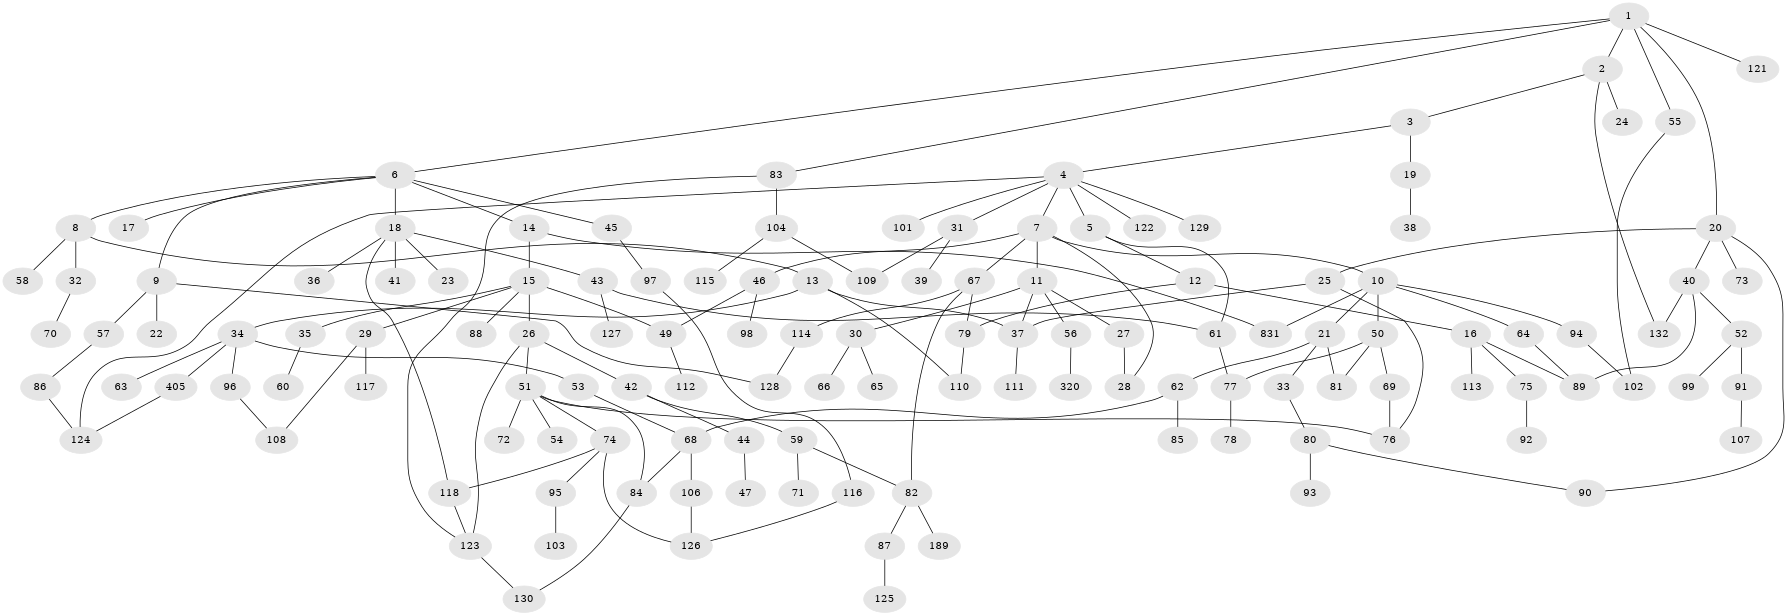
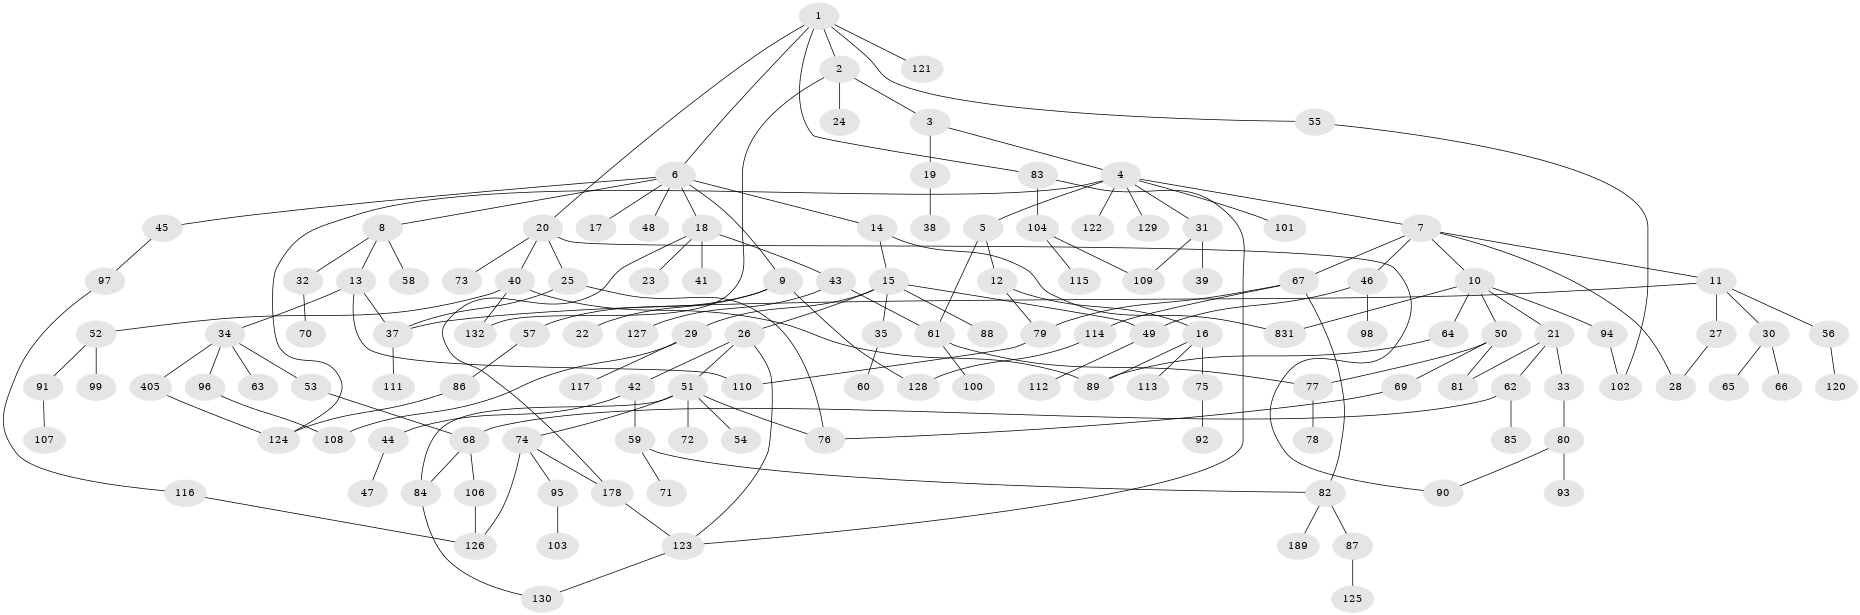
none -> (649, 228)
(314, 281) -> none
none -> (974, 387)
(1070, 387) -> (1836, 387)
(450, 493) -> (612, 493)
